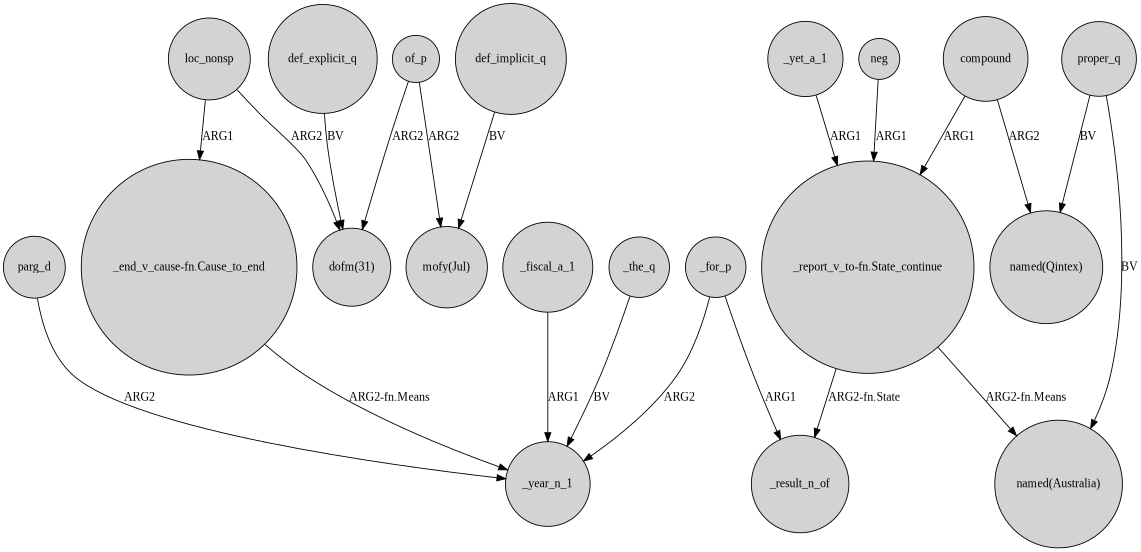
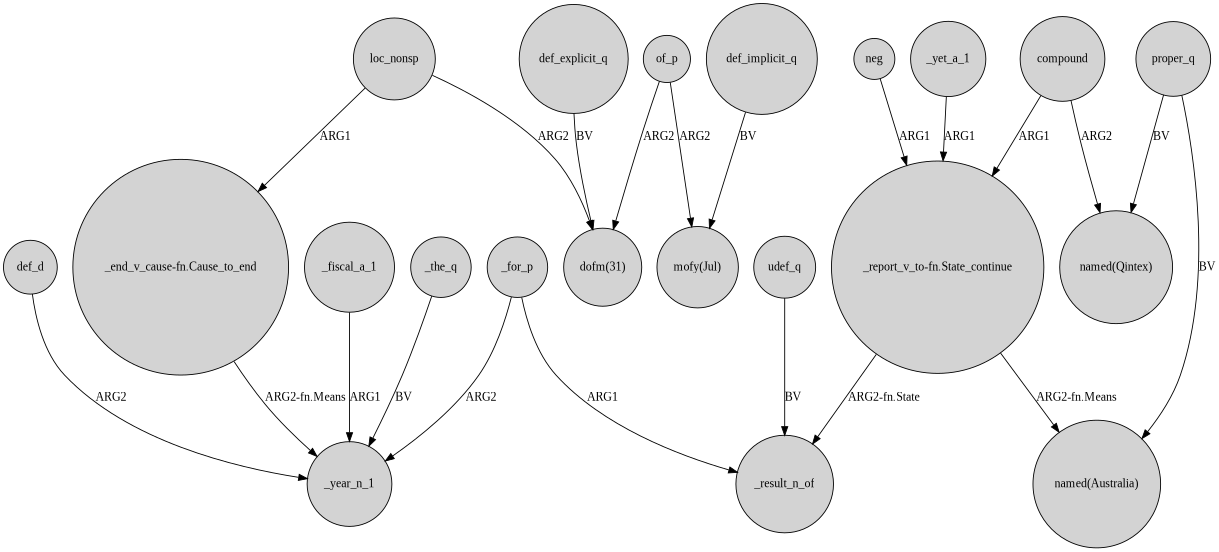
(34, 267) -> (30, 267)
none -> (785, 267)
